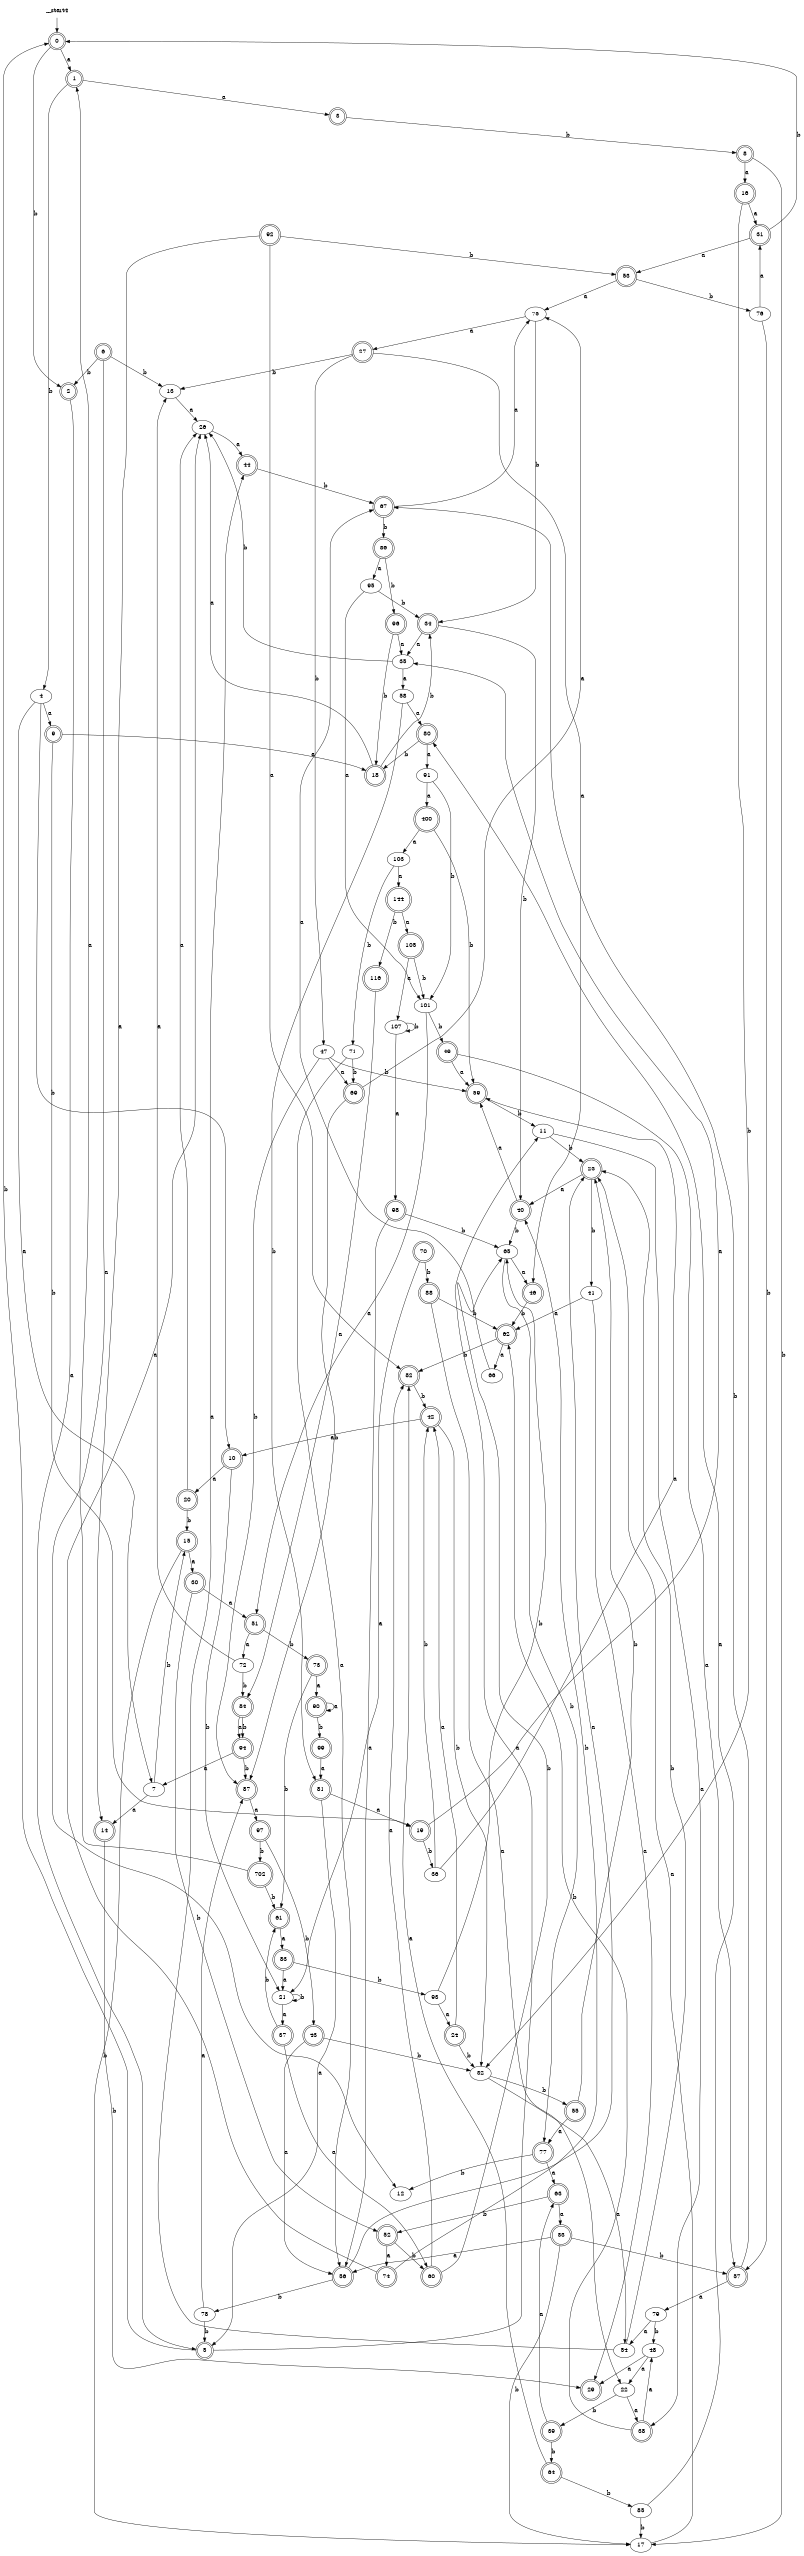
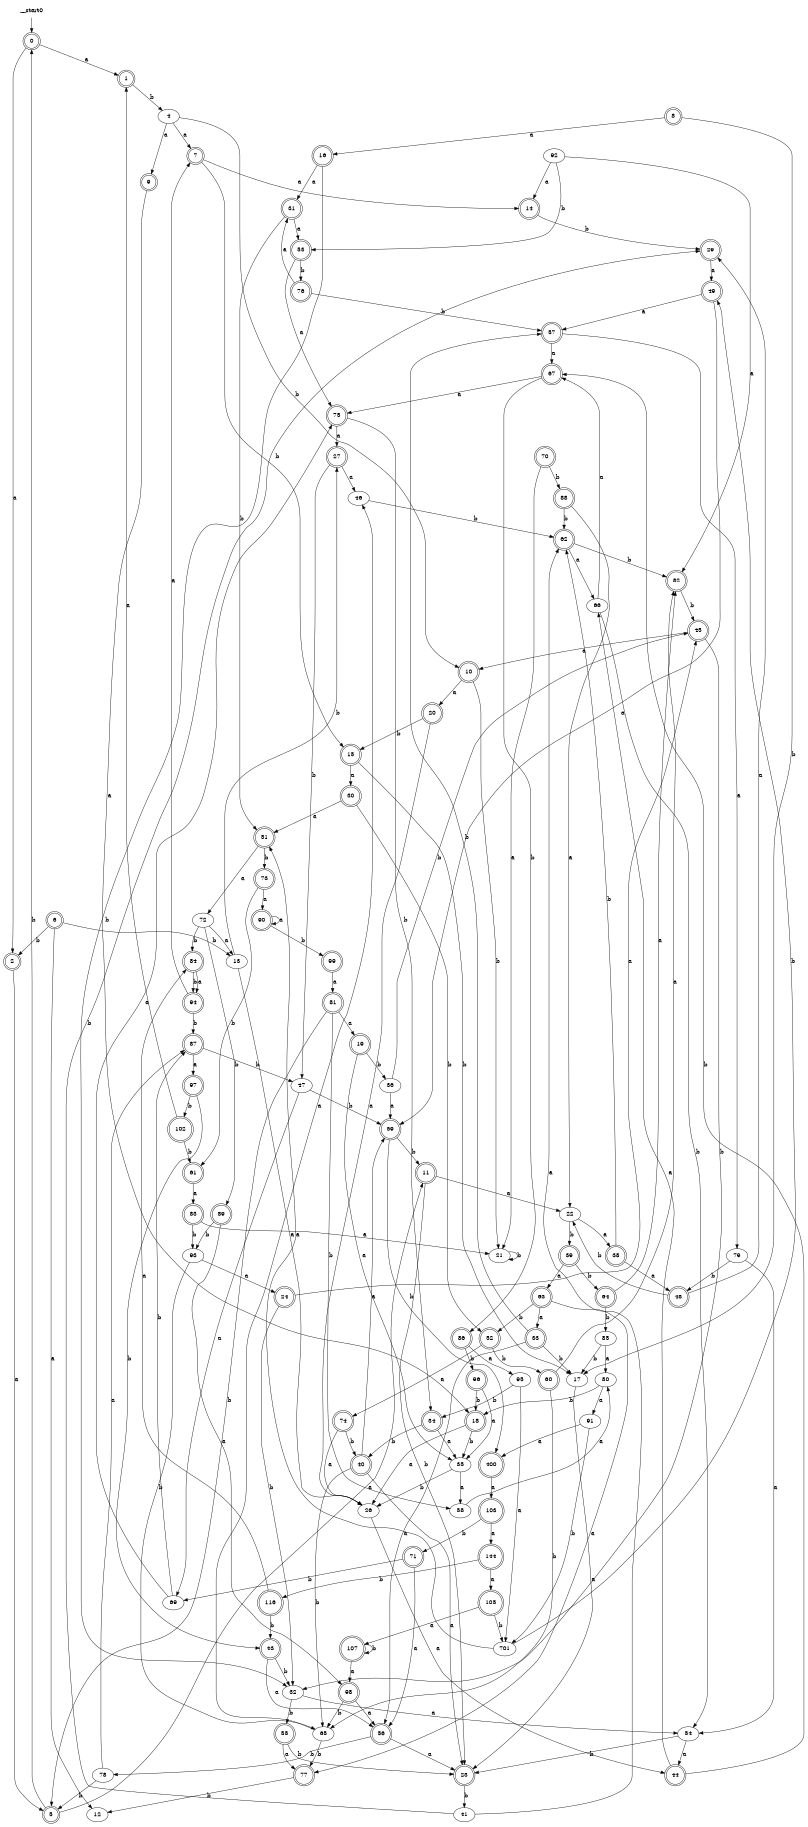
(57, 11) -> (32, 11)
(516, 47) -> (240, 518)
(338, 116) -> none
(36, 214) -> (15, 498)
(270, 235) -> (554, 156)
none -> (711, 269)
(536, 314) -> (337, 416)
(760, 314) -> (301, 291)
(272, 371) -> (317, 735)
(424, 710) -> (468, 1443)
(427, 734) -> (606, 1380)
(399, 859) -> (491, 1511)
(469, 951) -> (415, 1314)
(426, 1006) -> (505, 1649)
(396, 1027) -> (352, 1649)
(353, 1052) -> (413, 1557)
(354, 1093) -> (173, 1603)
(543, 1131) -> (426, 1173)
none -> (697, 1160)
none -> (670, 1188)
(557, 1189) -> (450, 1600)
none -> (221, 1214)
(272, 1231) -> (328, 1286)
(533, 1293) -> (359, 498)
(735, 1397) -> (554, 353)
(254, 1416) -> (246, 1064)
(431, 1417) -> (698, 631)
(52, 1420) -> none
none -> (270, 1625)
(697, 1746) -> (493, 1192)
(154, 1790) -> (196, 156)
(645, 1852) -> (89, 1024)
(260, 1875) -> (180, 1129)
(283, 2035) -> none
(320, 2073) -> (230, 1400)
(550, 2172) -> (574, 1578)
(653, 2351) -> (678, 1297)
(643, 2369) -> (600, 1256)
